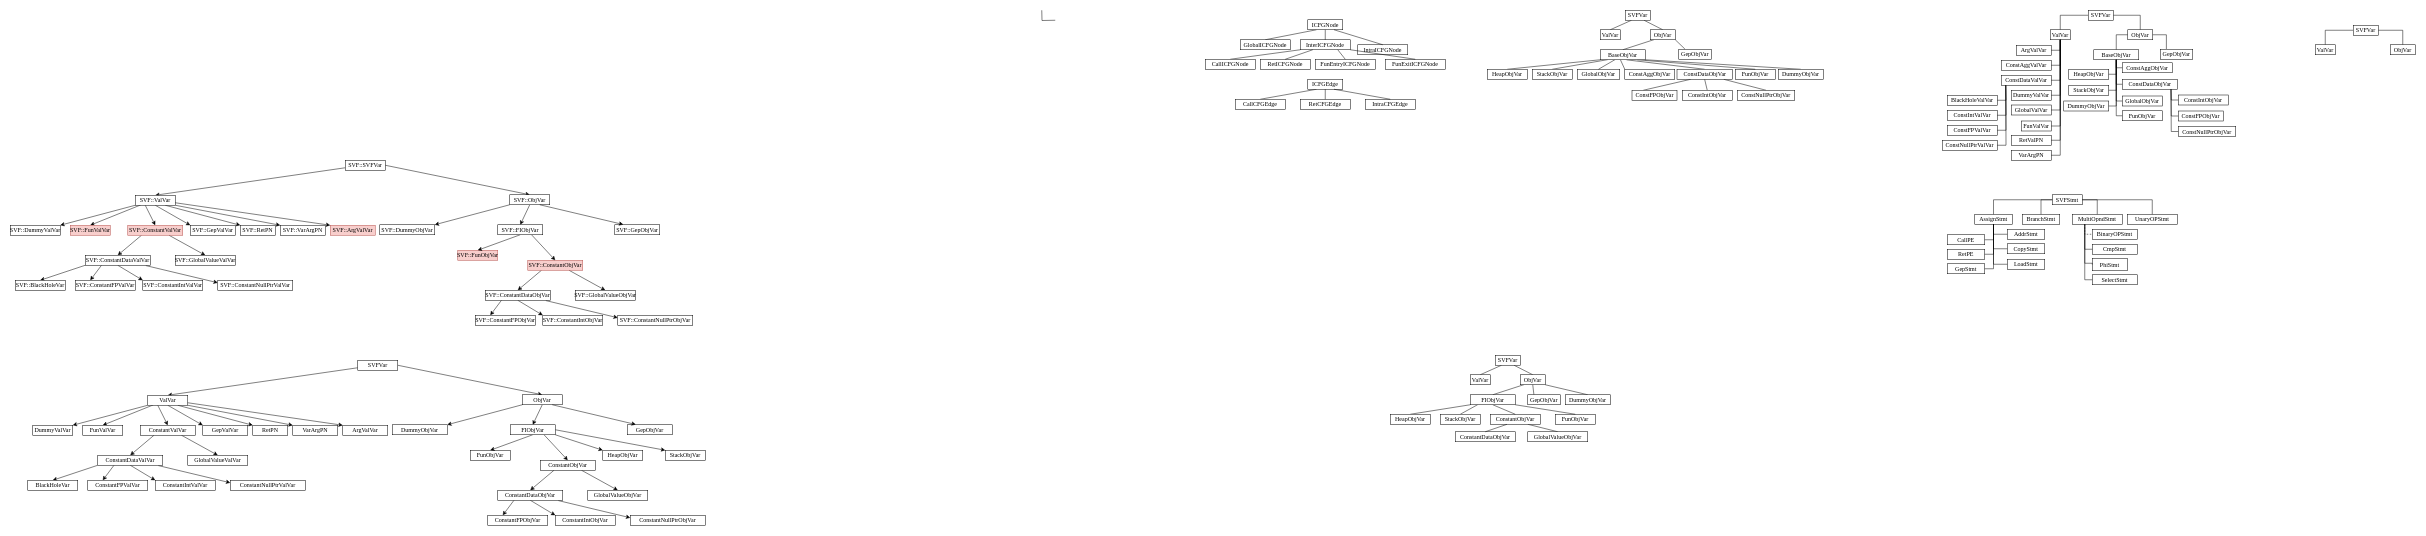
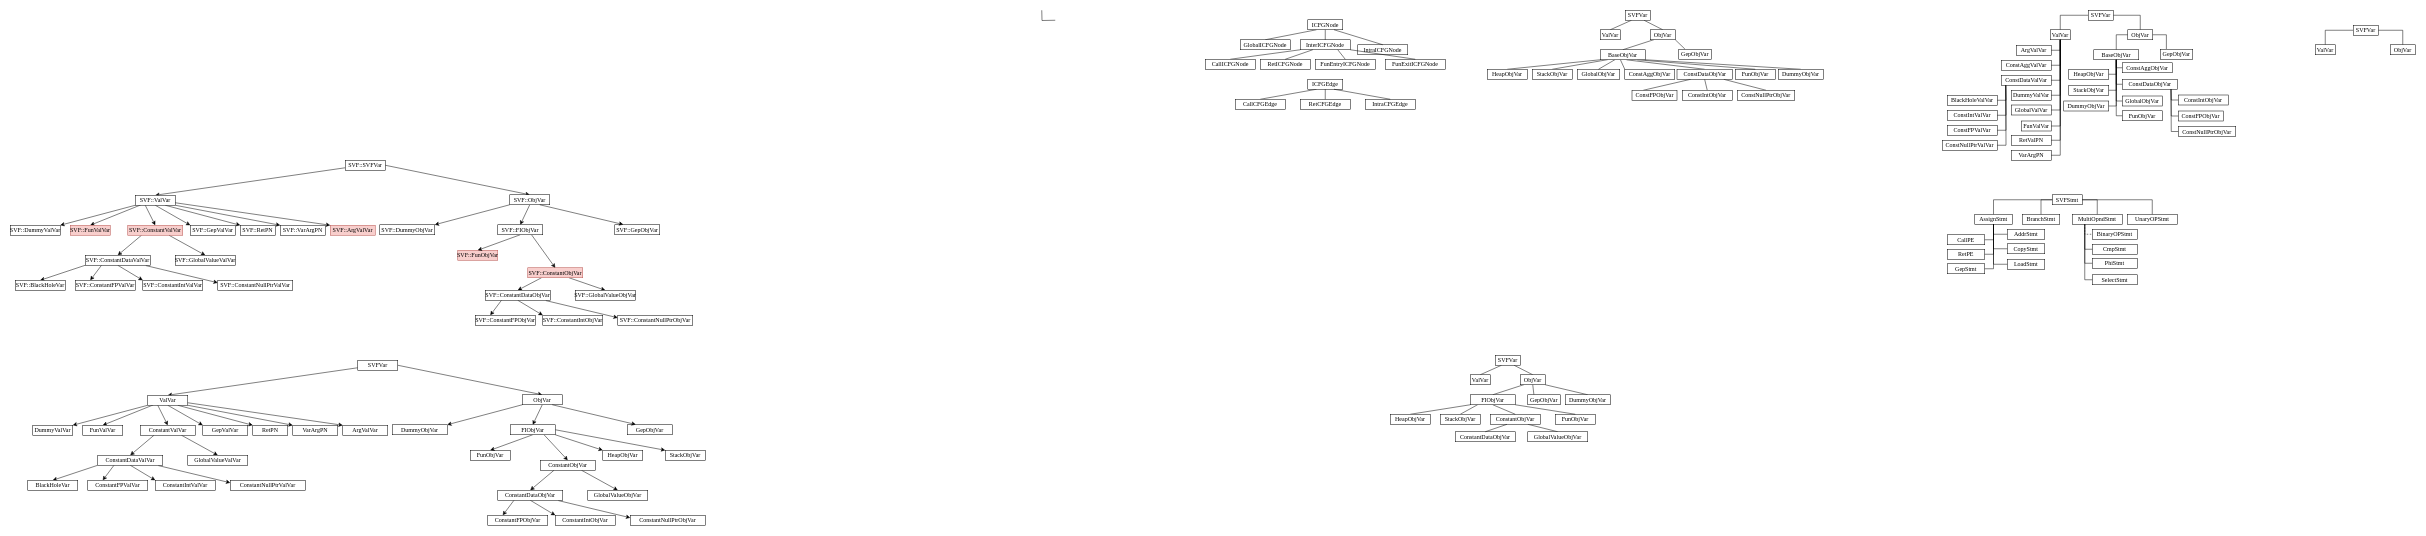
(555, 265) -> (555, 273)
(2110, 265) -> (2115, 263)
